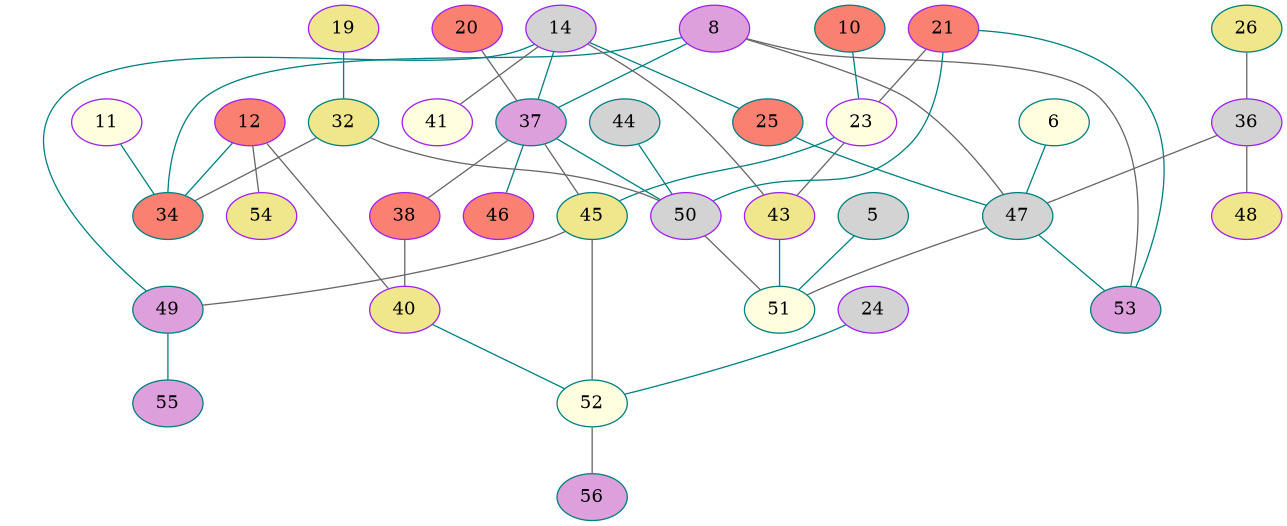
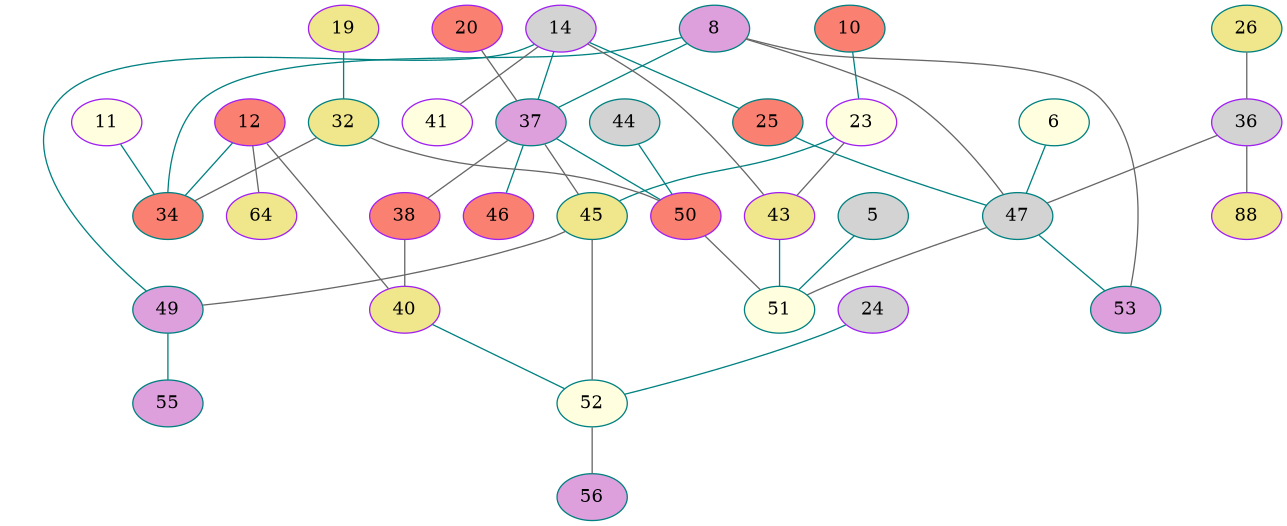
(714, 29) -> (714, 29)
(944, 29) -> none
(262, 216) -> (262, 216)
(686, 216) -> (686, 216)
(1247, 216) -> (1247, 216)
